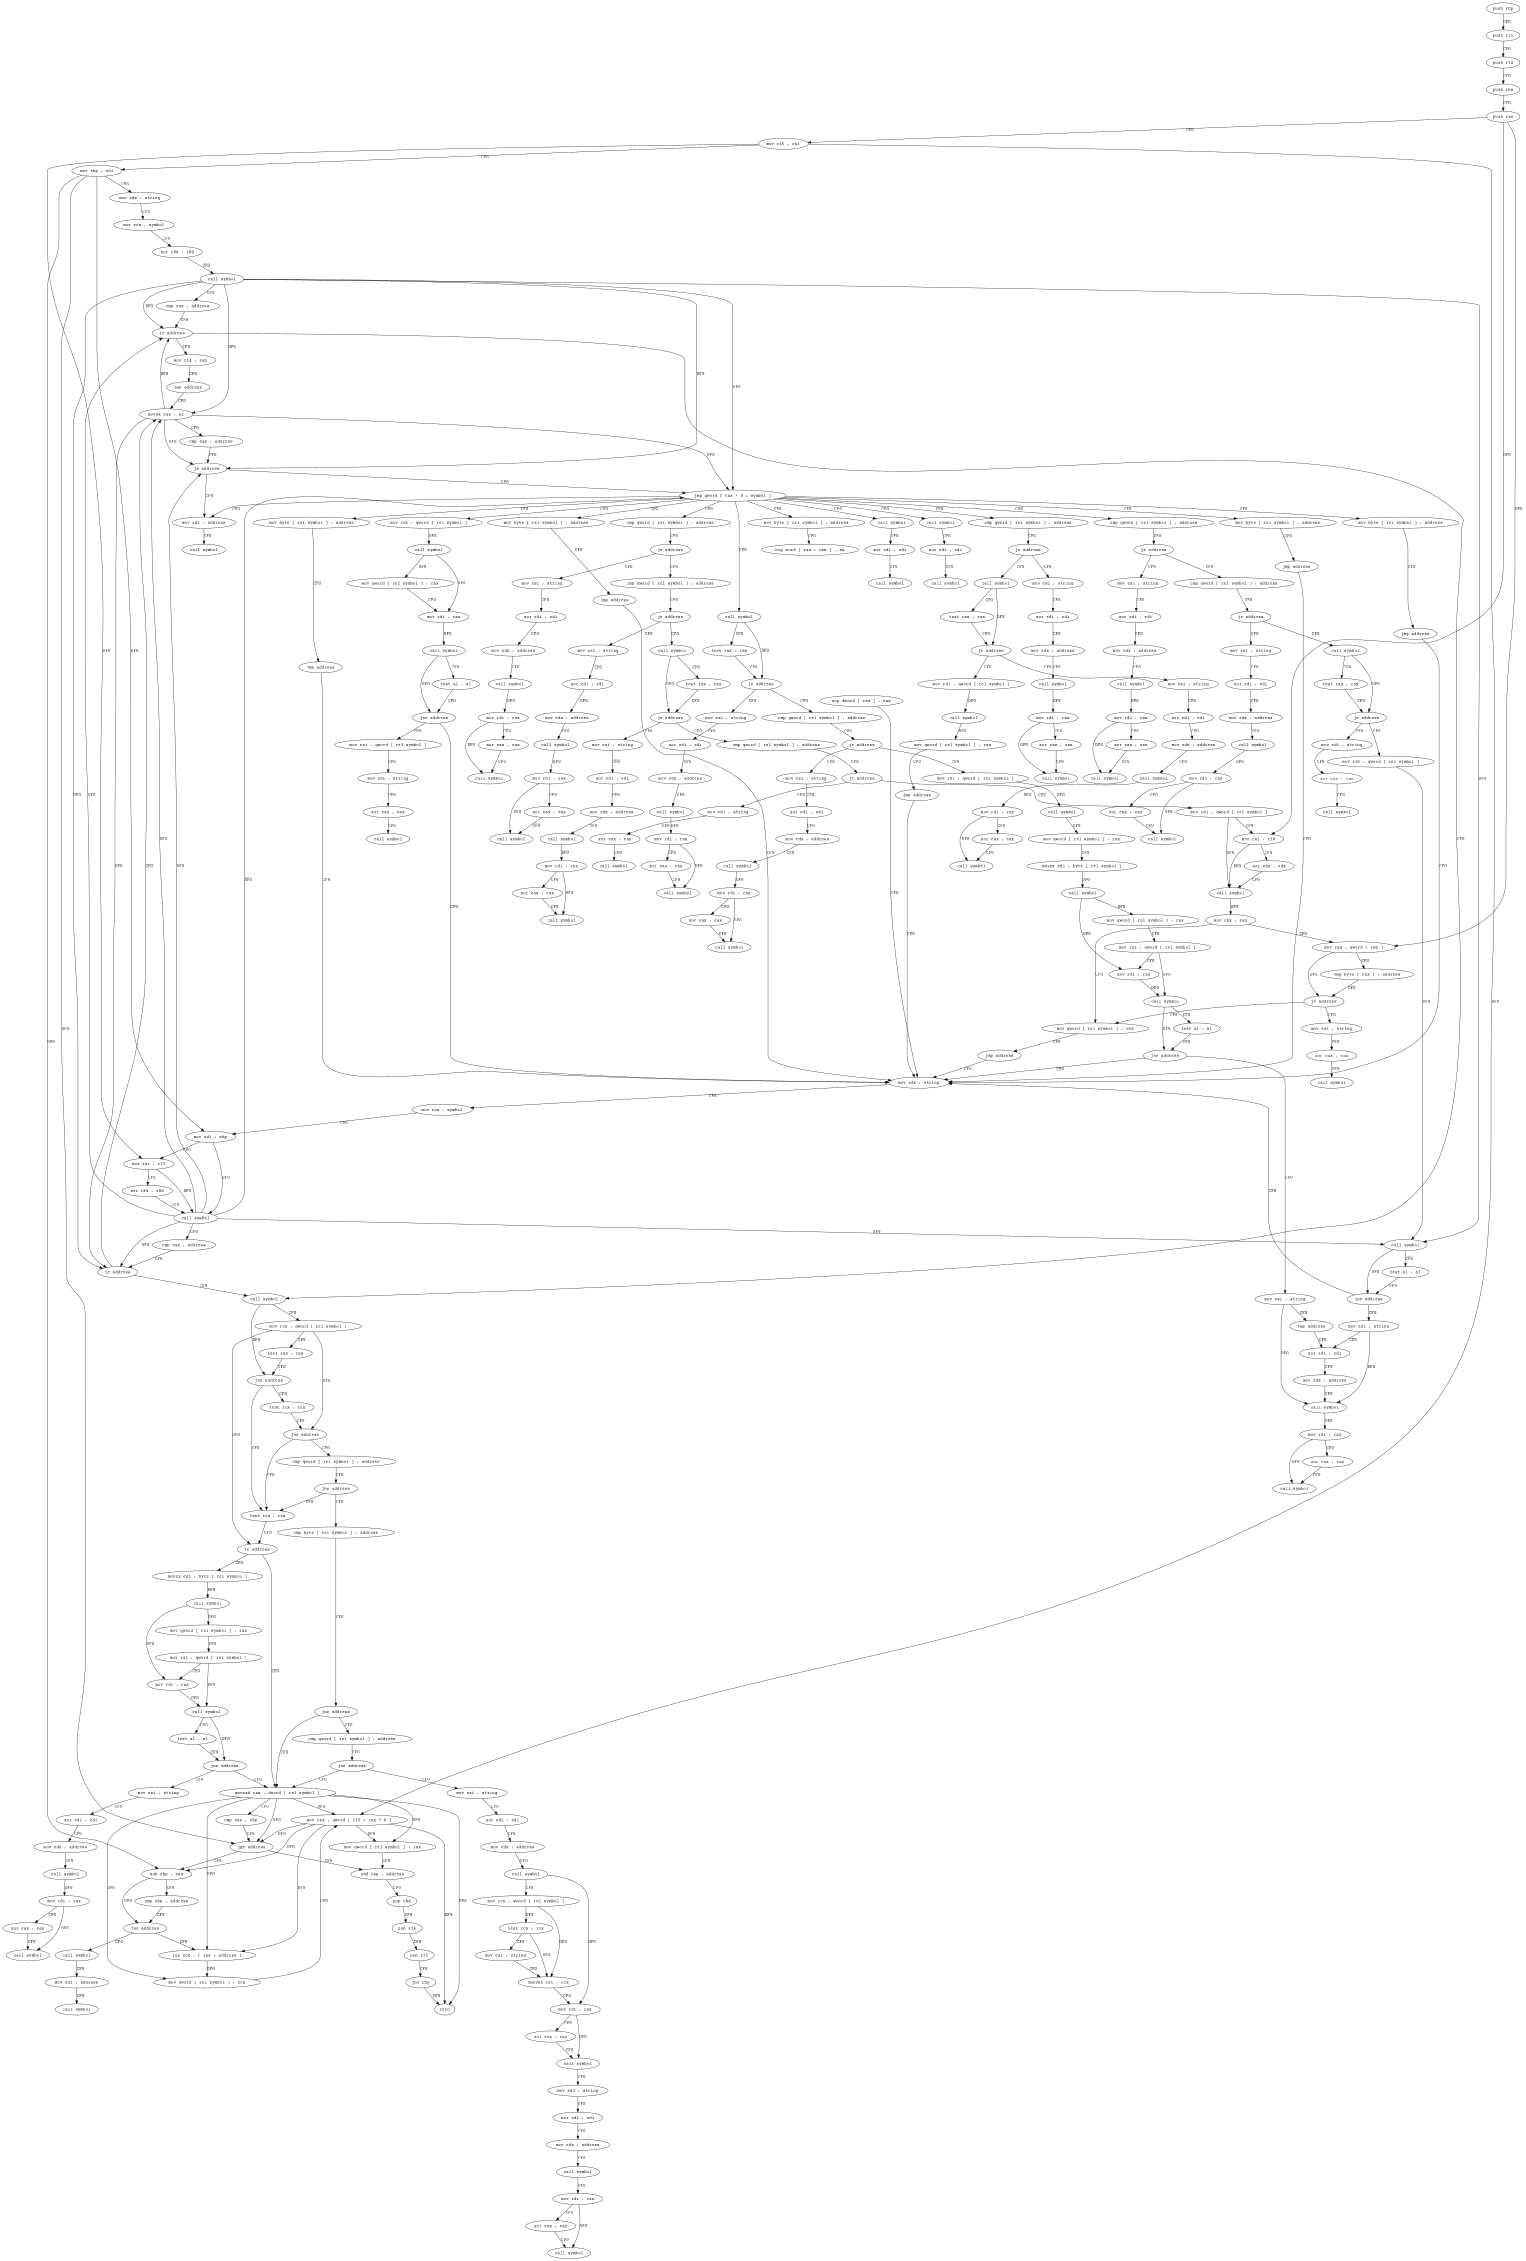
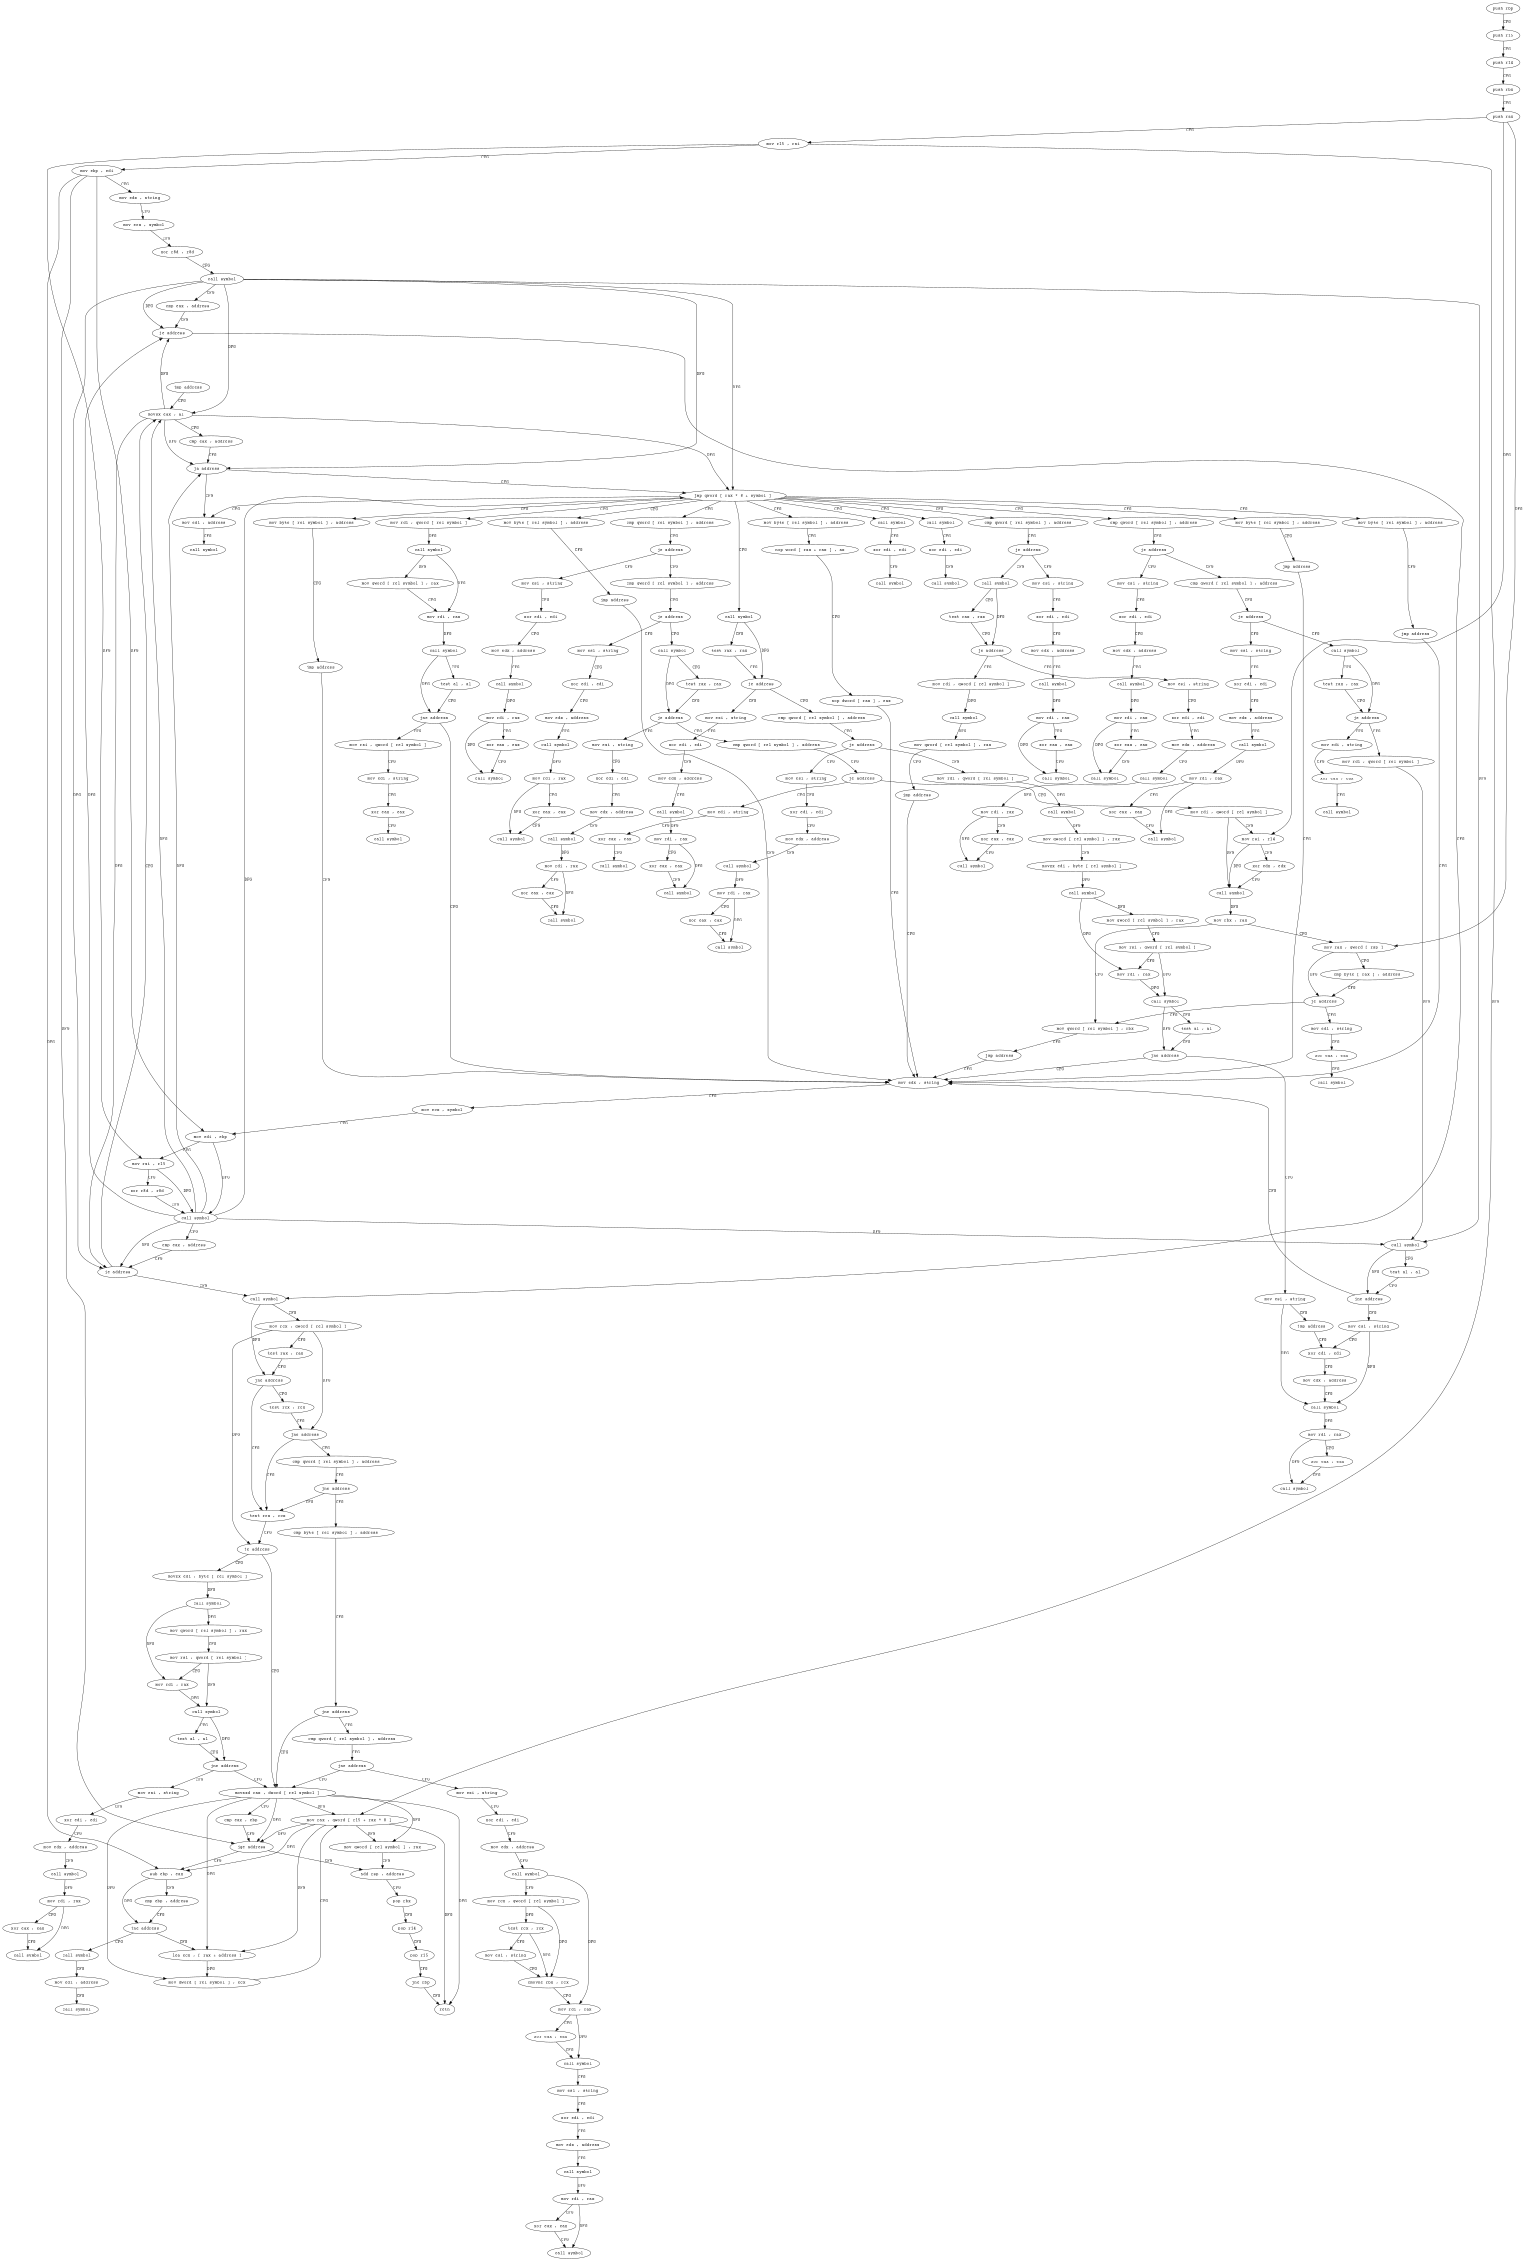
(191, 360) -> none
none -> (832, 625)
(548, 1982) -> (548, 1982)
